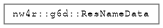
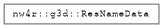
(82, 14) -> (82, 14)
